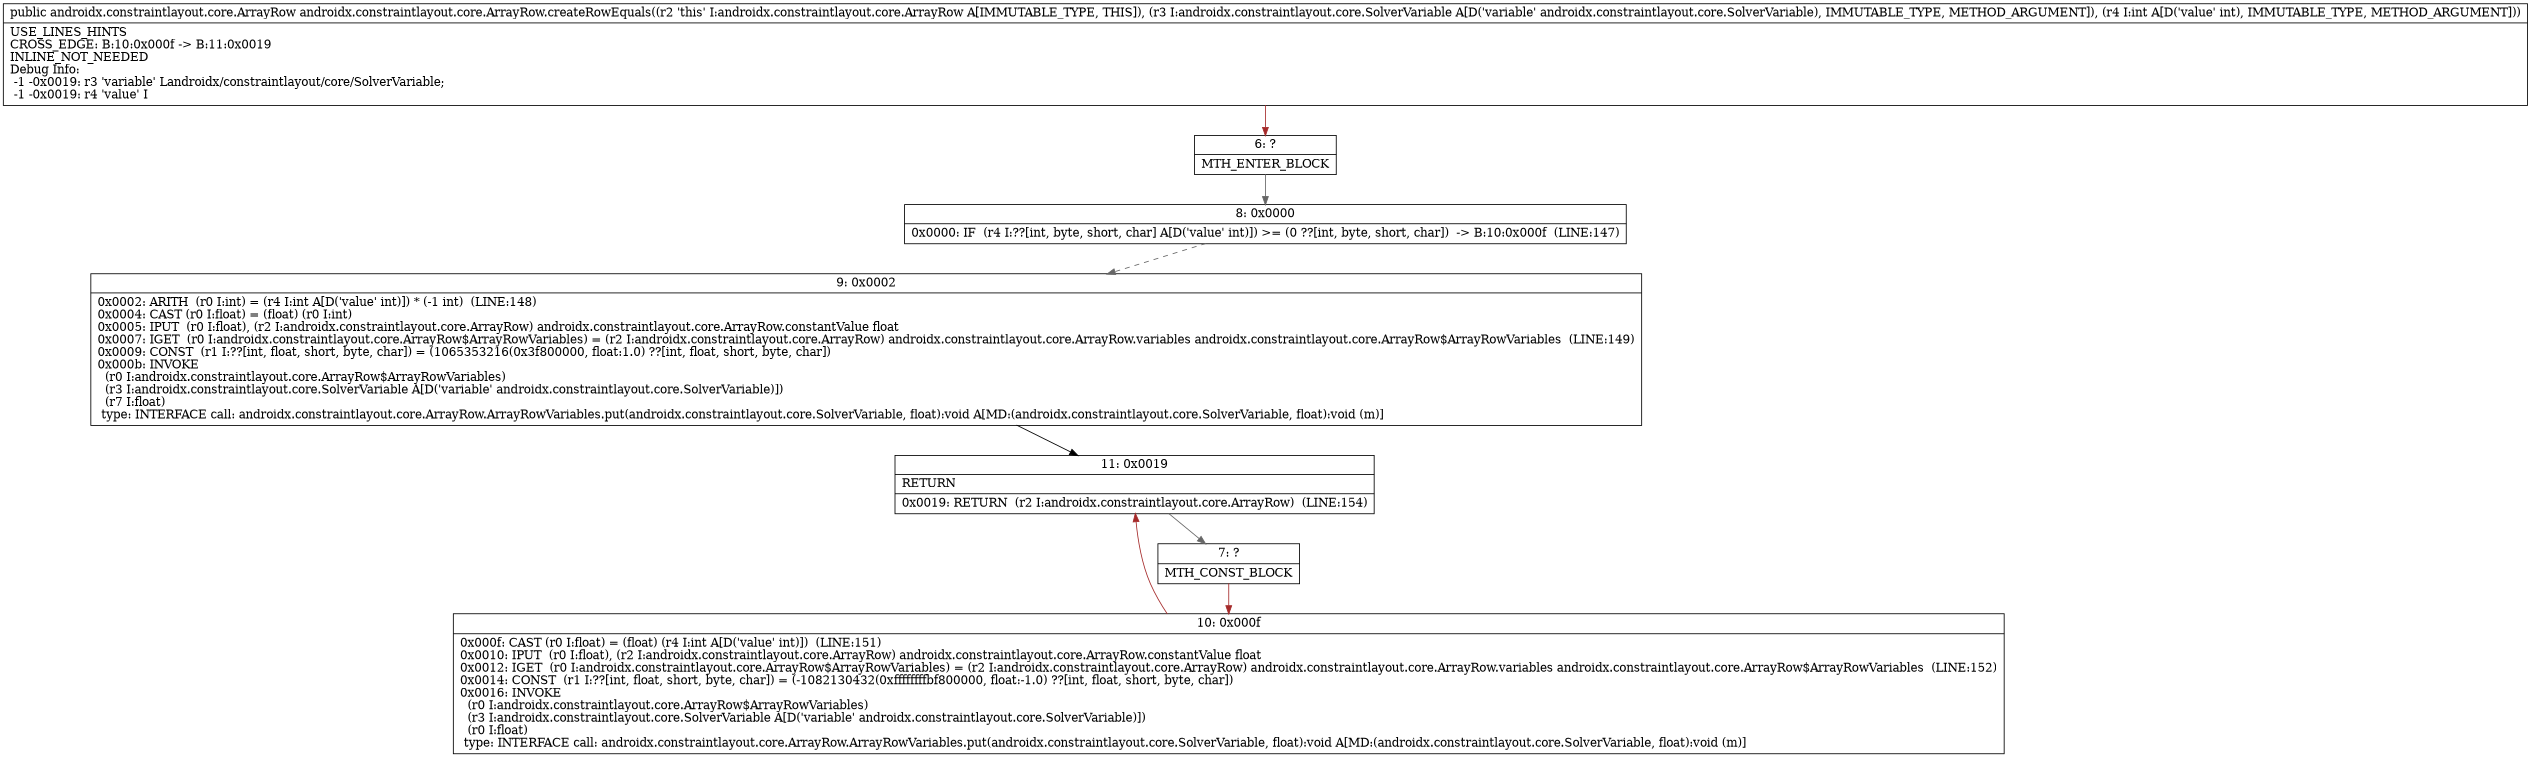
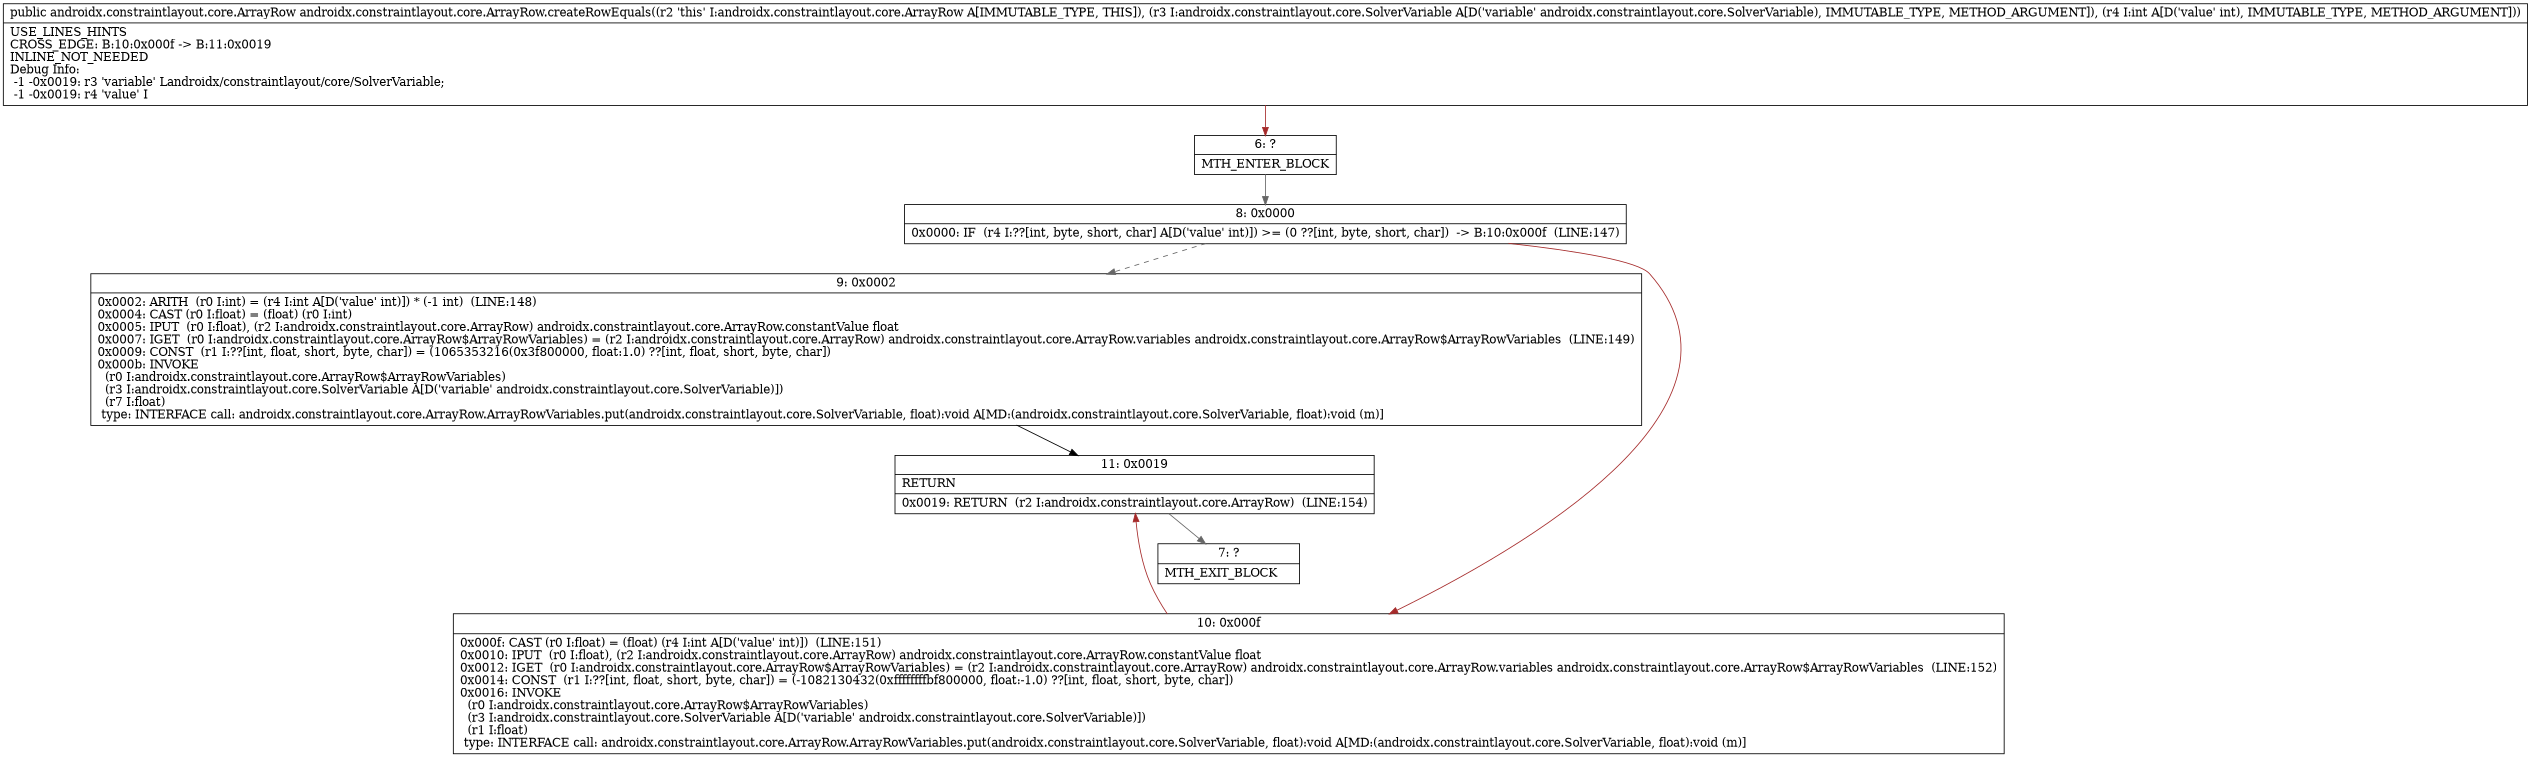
(1229, 573) -> (1221, 573)
(1229, 594) -> (1650, 428)
(494, 731) -> (494, 731)
